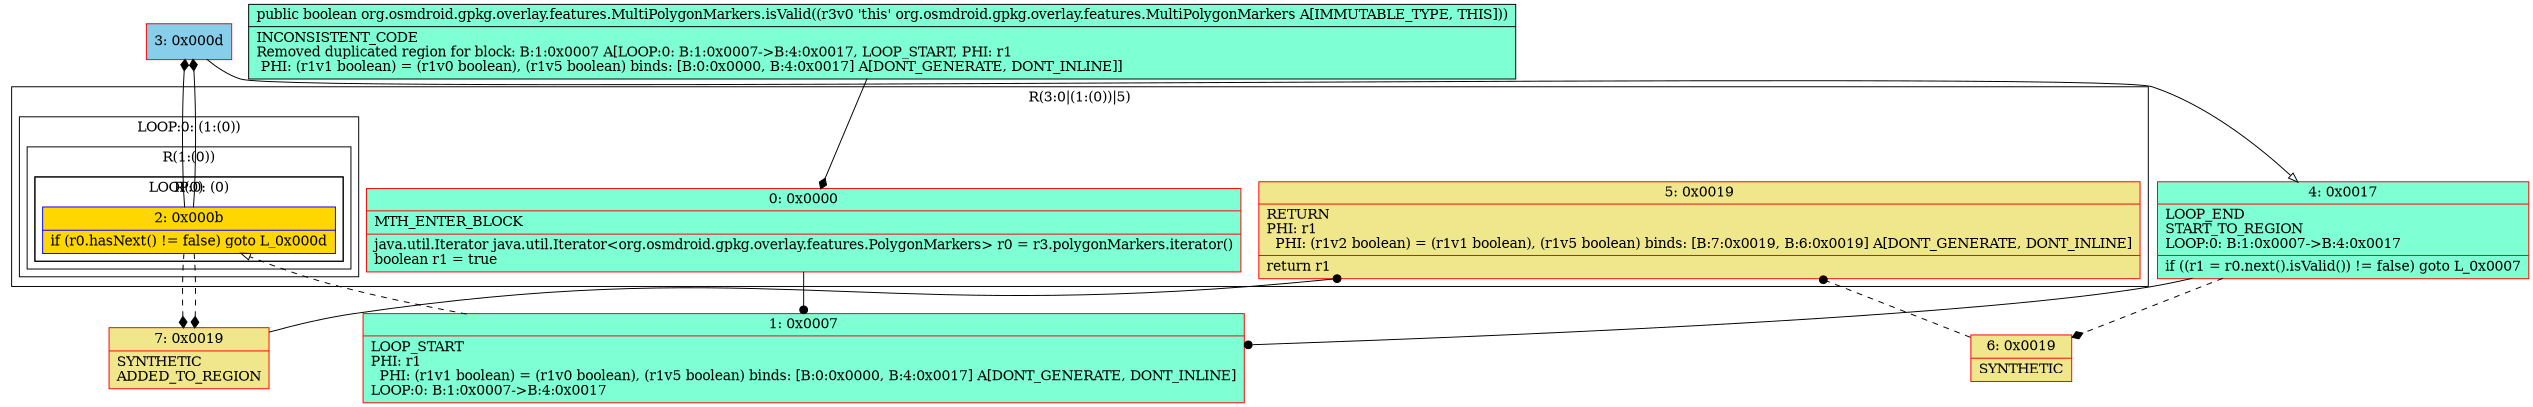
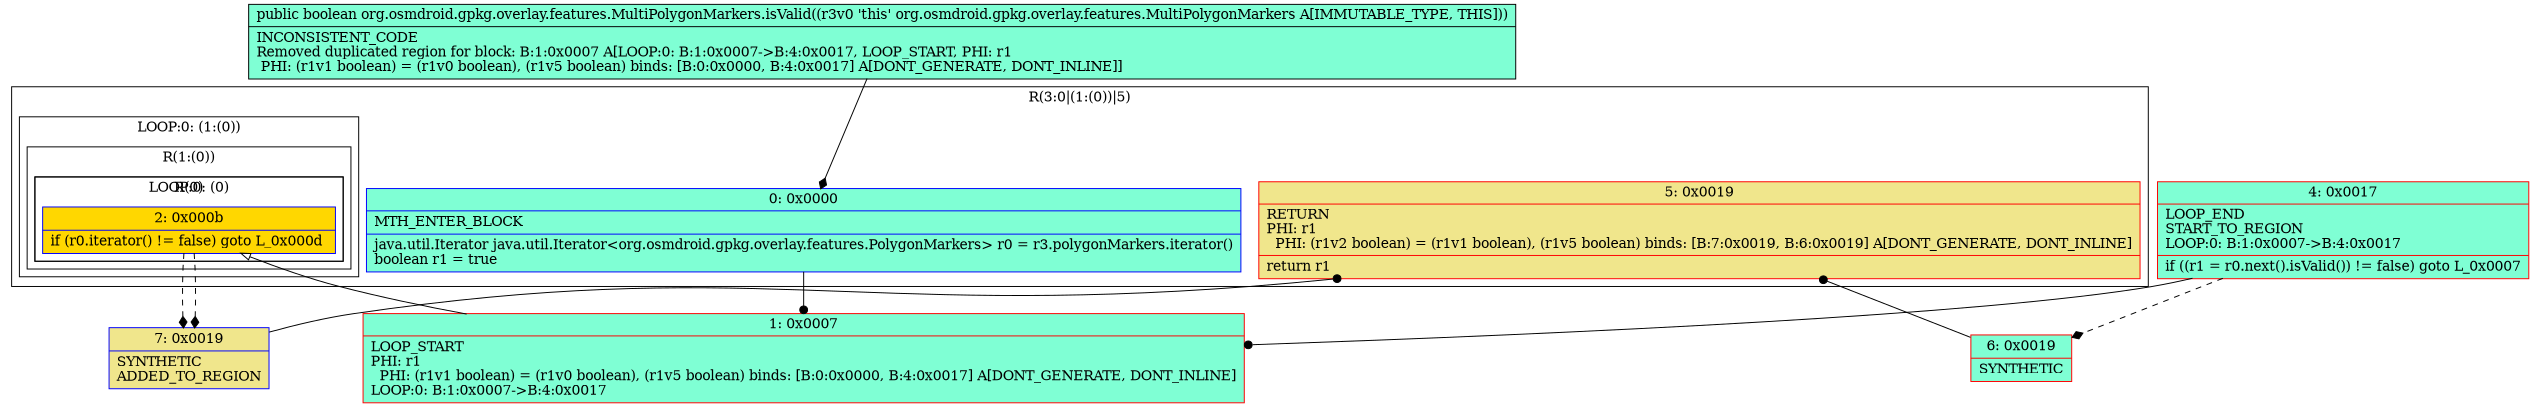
(189, 42) -> none
(804, 230) -> (804, 230)
(189, 241) -> (187, 241)
(368, 293) -> (368, 293)
(1892, 306) -> (1892, 306)
(189, 358) -> (189, 358)
(2021, 358) -> (2021, 358)
